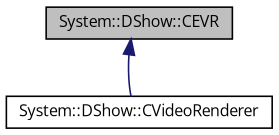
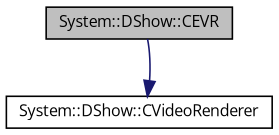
(129, 76) -> (150, 60)
